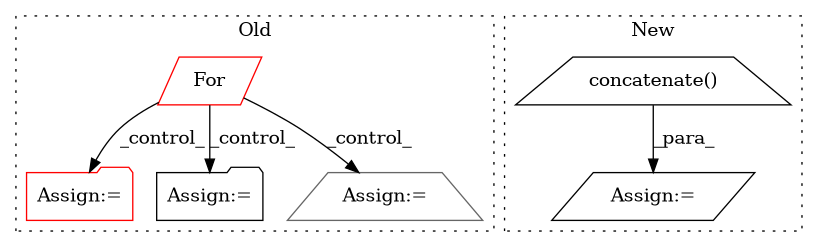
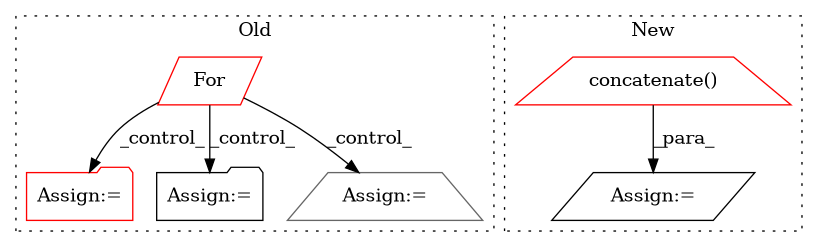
(653, 81) -> (653, 81)
